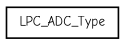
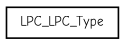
(62, 23) -> (62, 23)
